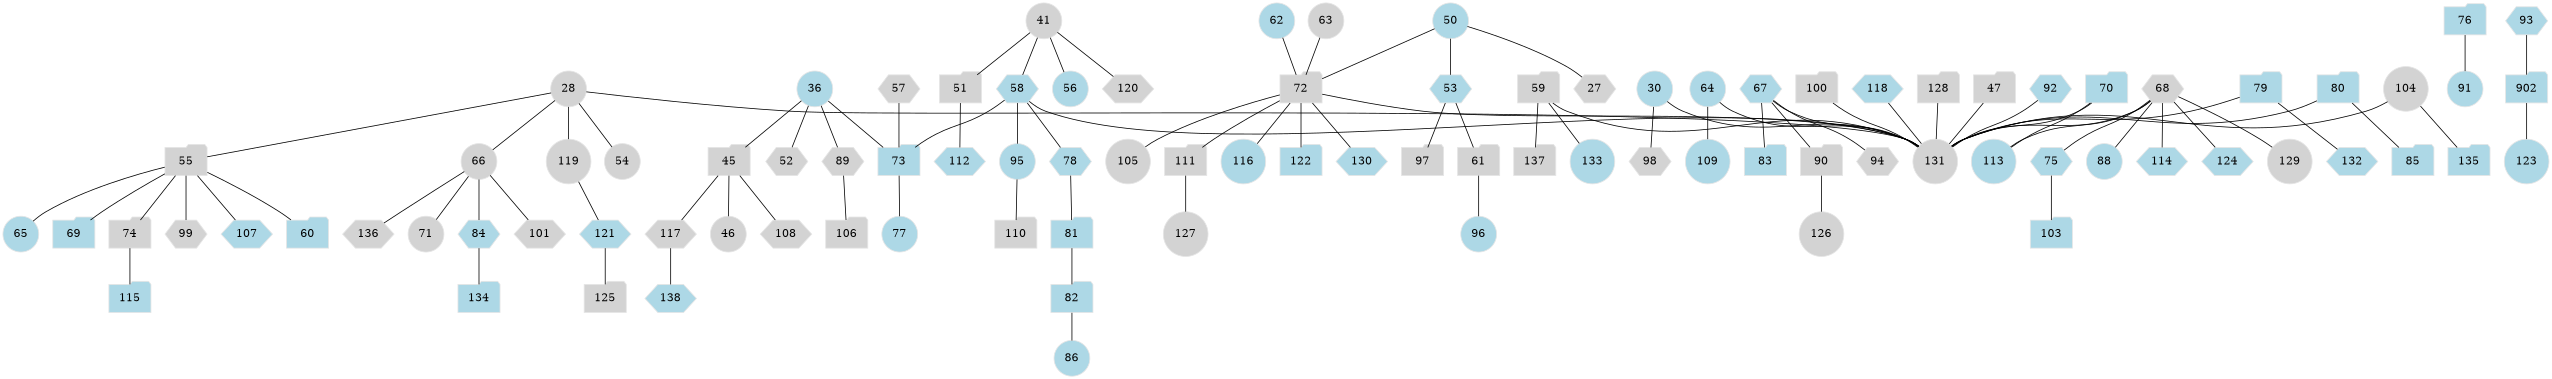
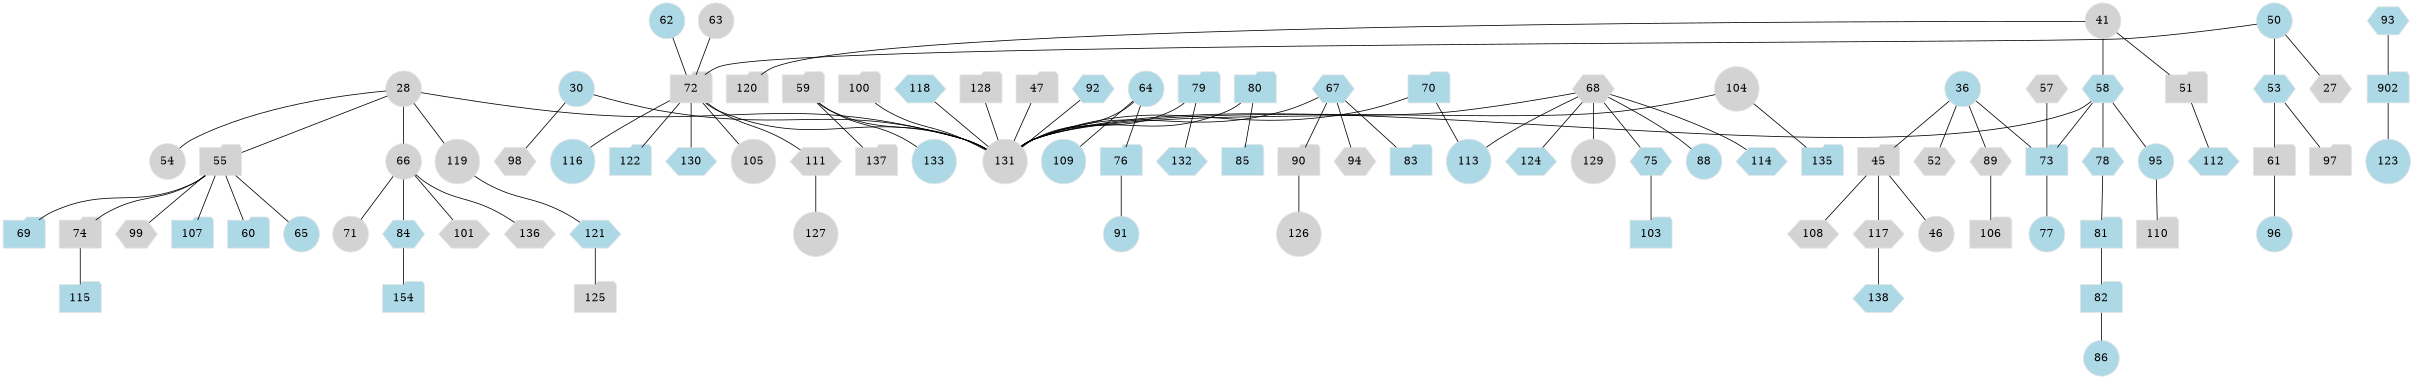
(1070, 89) -> none
(1128, 89) -> (747, 89)
none -> (1132, 131)
(1186, 162) -> (816, 162)
(247, 234) -> (192, 234)
(479, 298) -> (404, 298)
